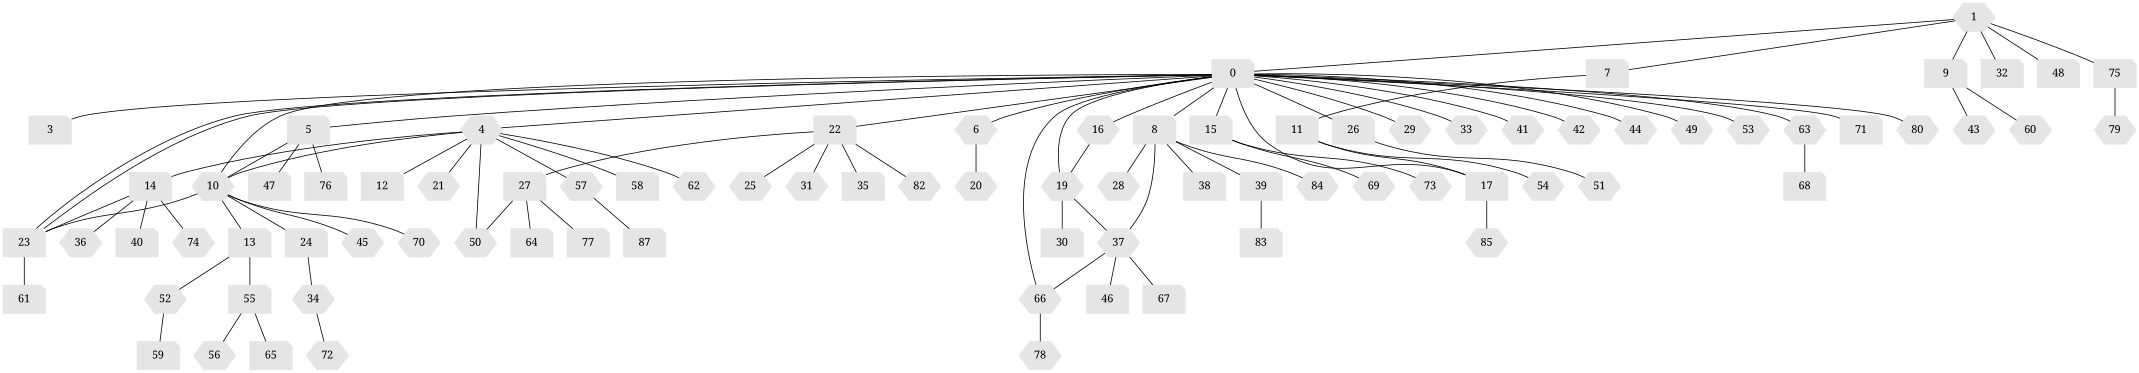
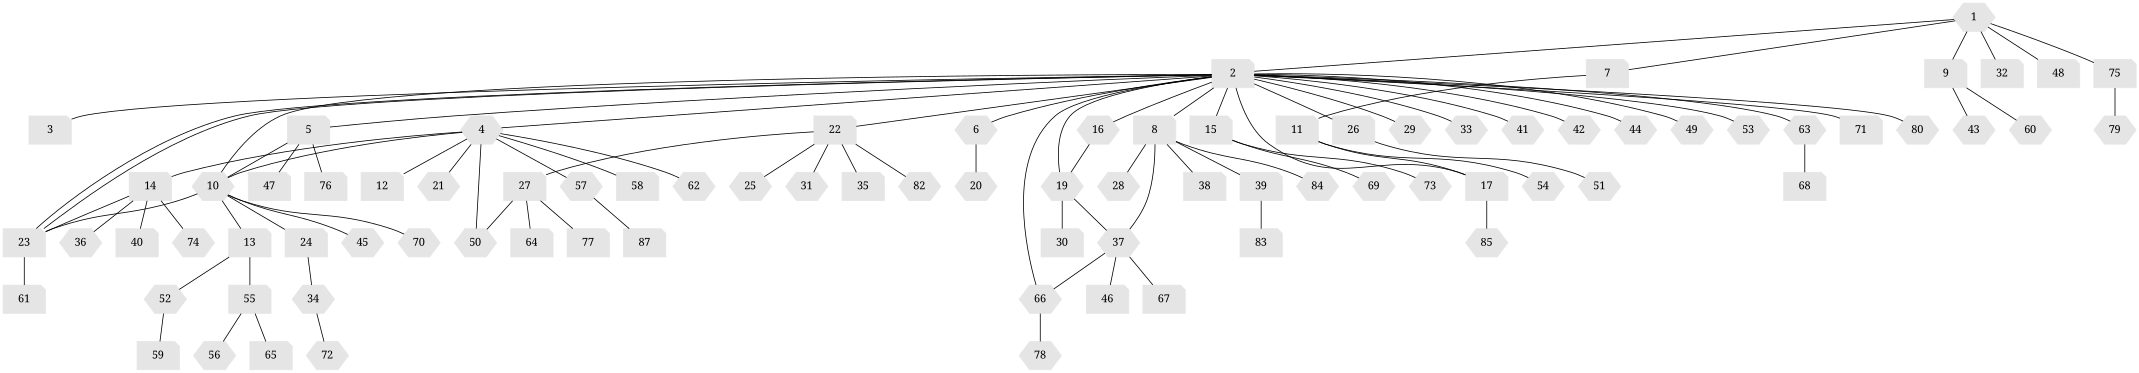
(1233, 74) -> (1233, 74)
